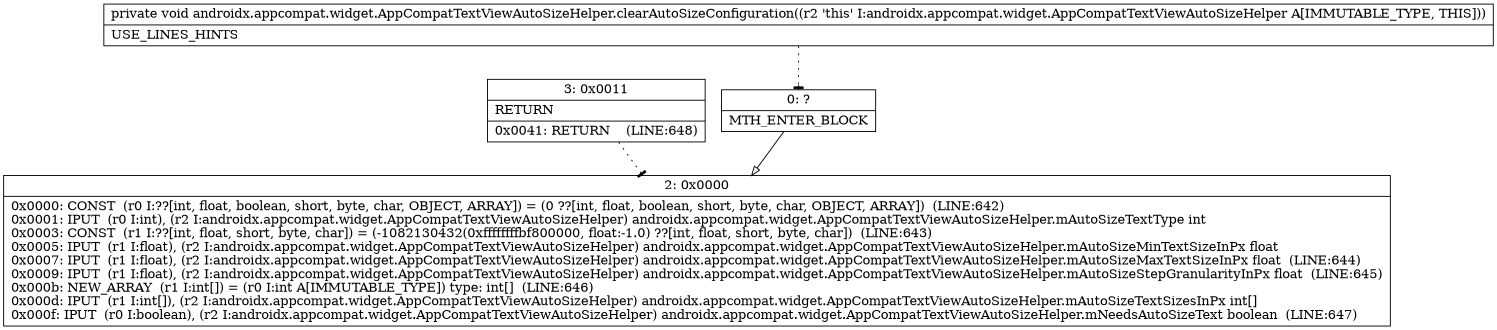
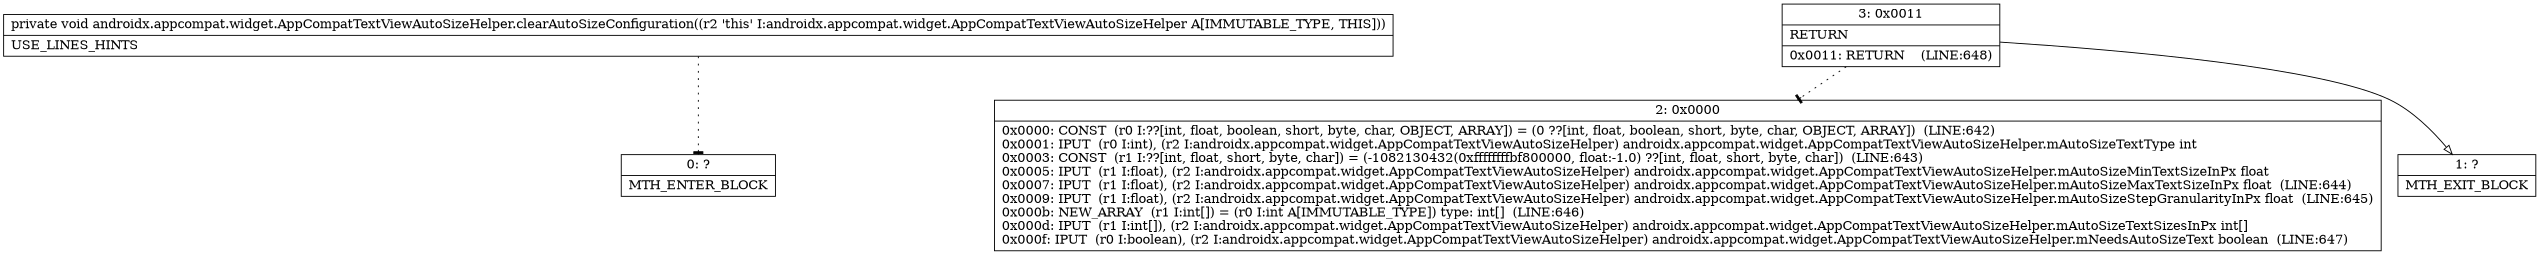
(596, 131) -> (1891, 56)
(770, 150) -> none
none -> (2467, 175)
